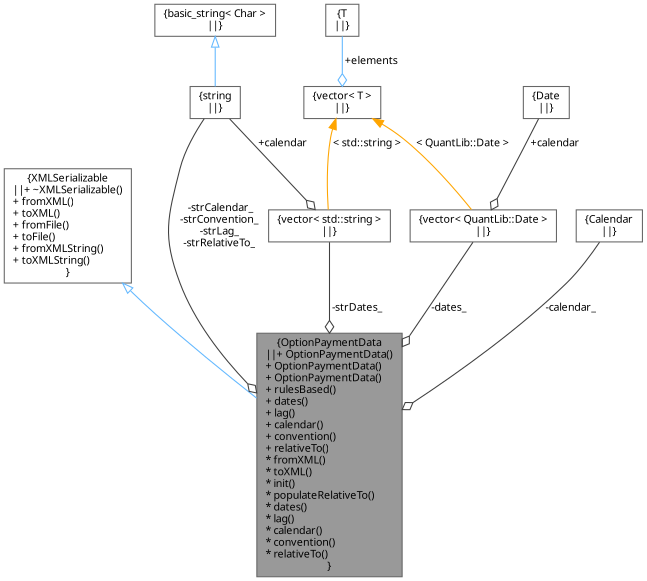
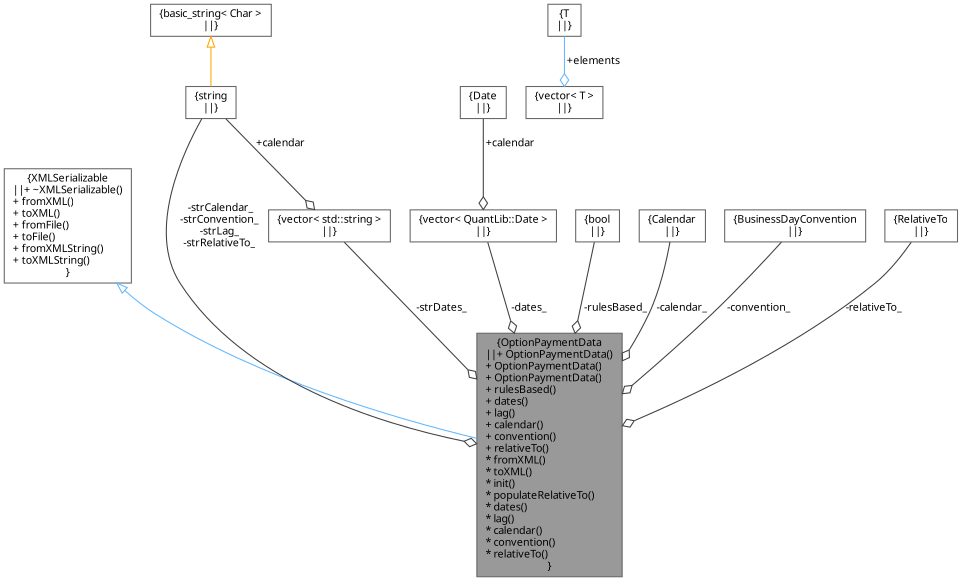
(215, 67) -> (211, 67)
(430, 163) -> none
(328, 169) -> none
none -> (598, 226)
none -> (795, 226)
none -> (921, 226)
